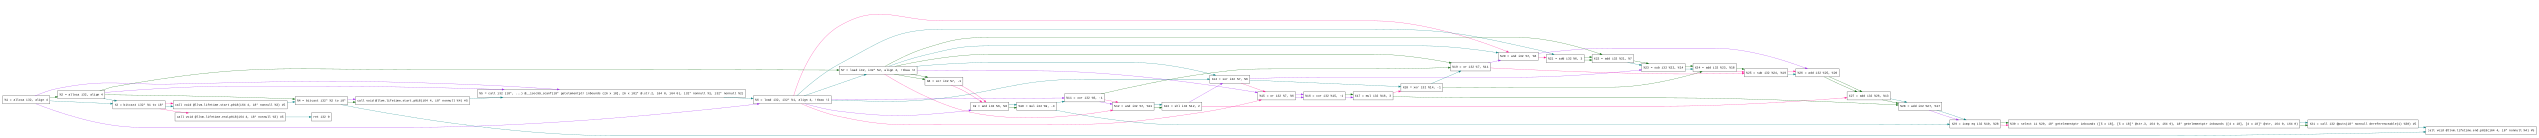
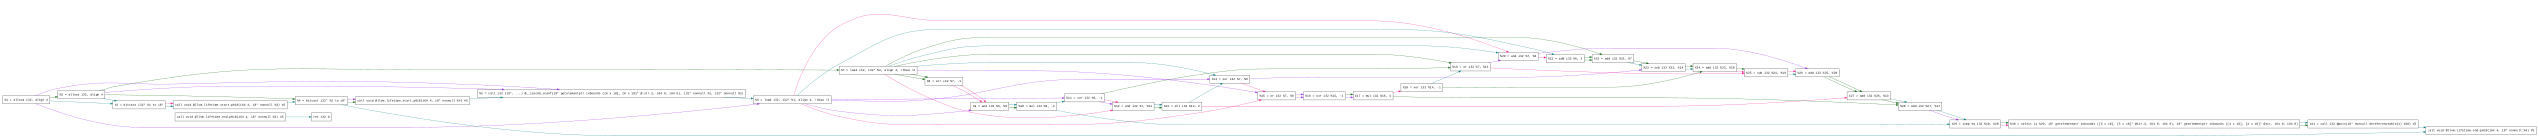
(1324, 83) -> none
(834, 85) -> none
(1019, 85) -> (1019, 85)
(1205, 93) -> (1205, 93)
(173, 111) -> none
